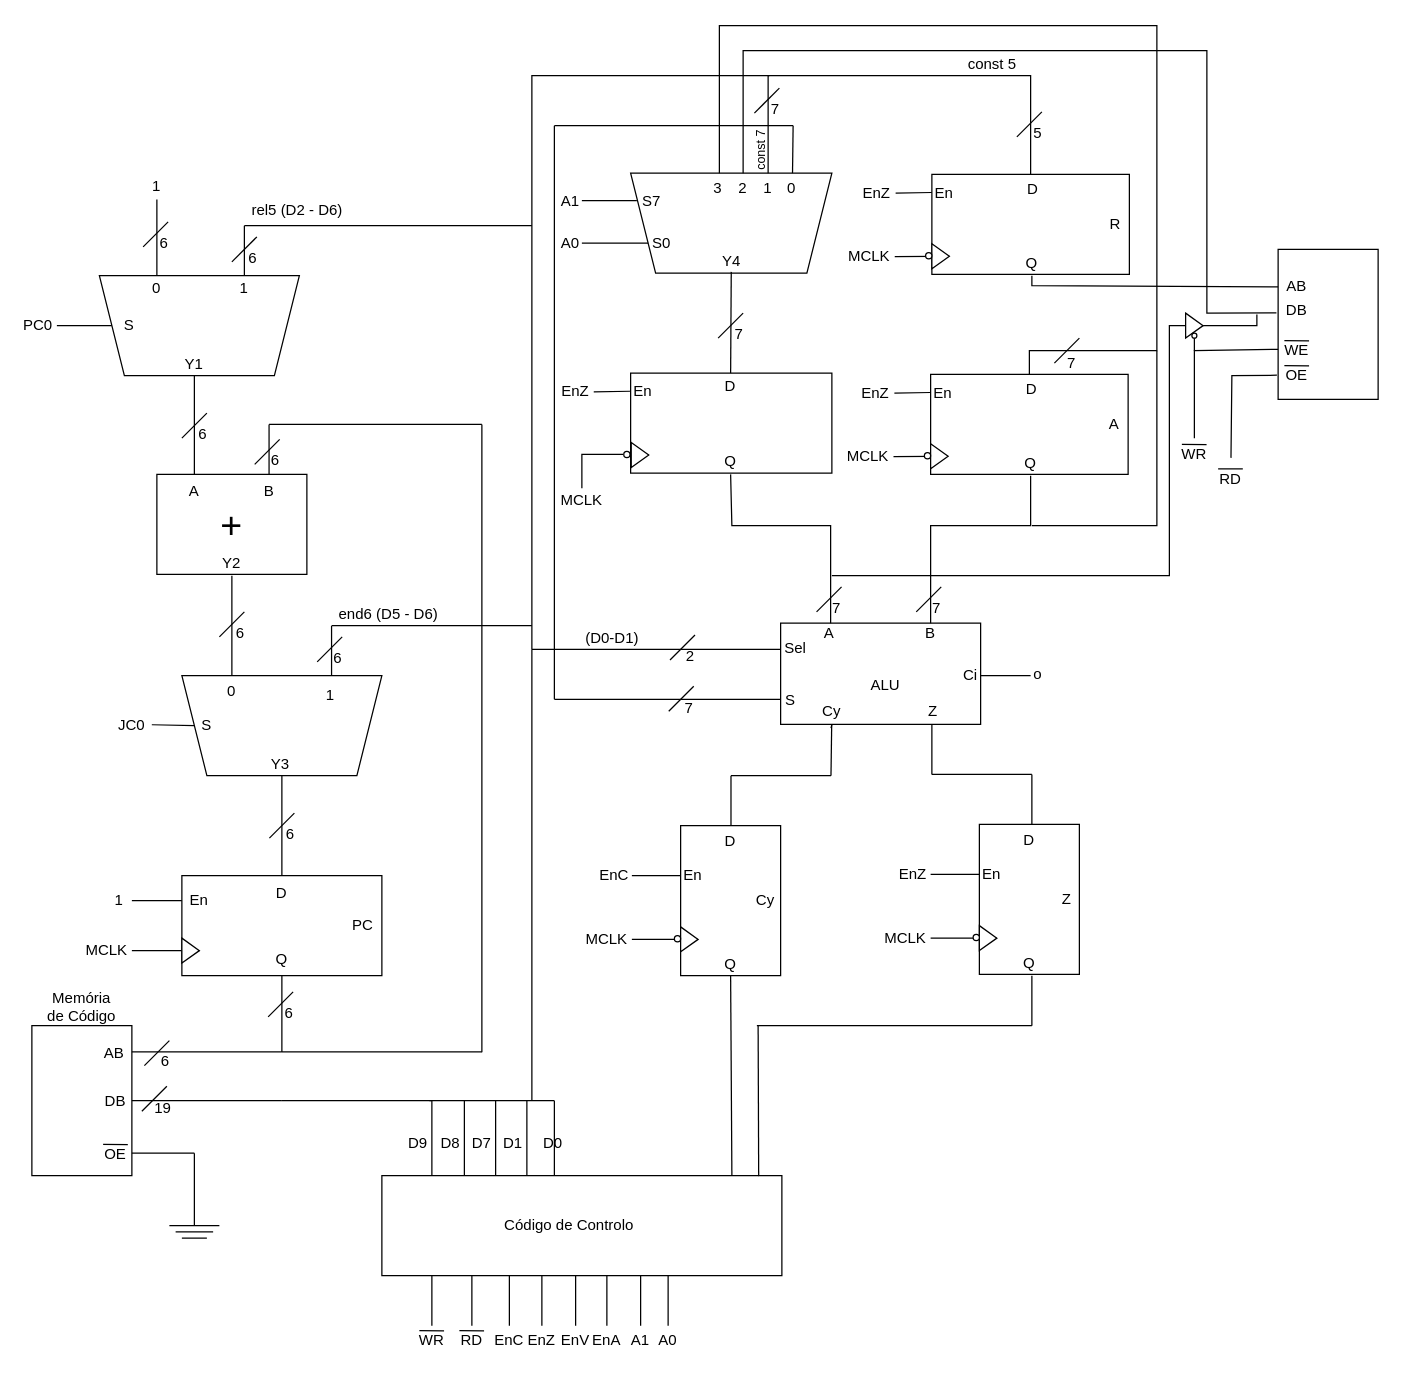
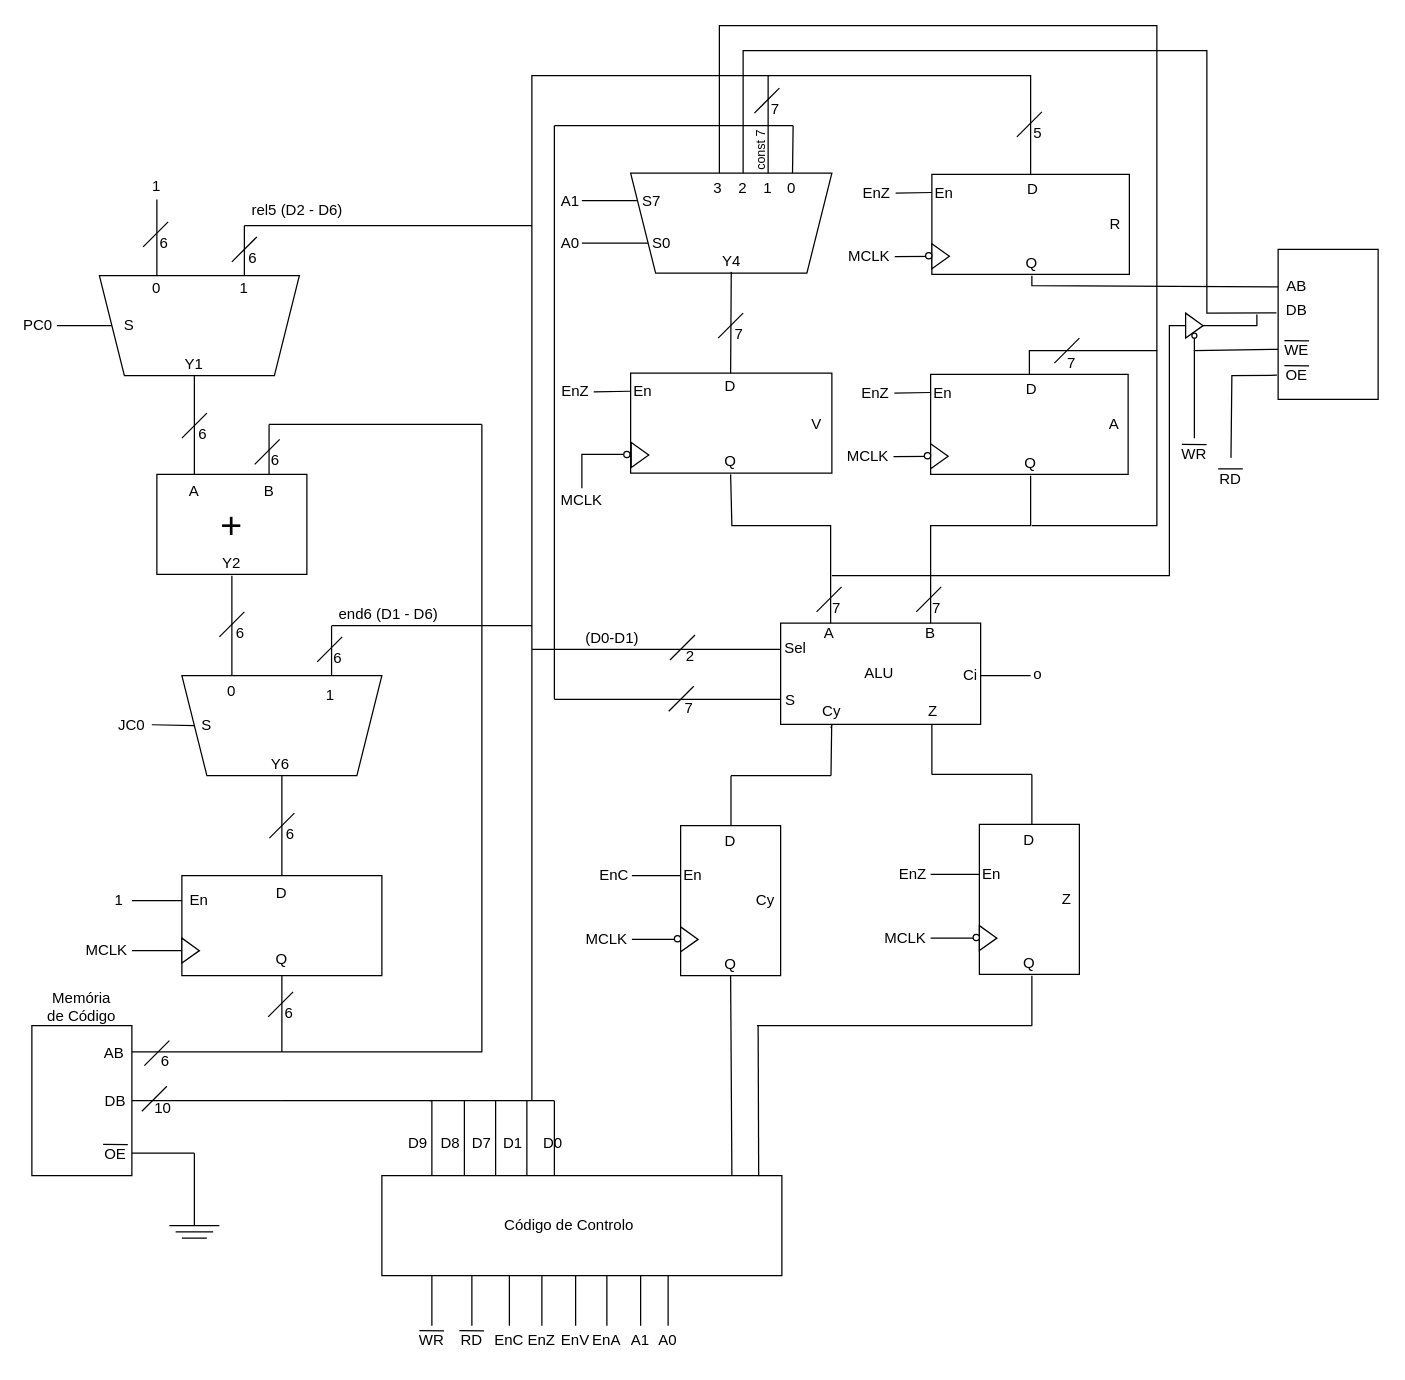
(992, 64) -> none
none -> (817, 424)
(389, 614) -> (389, 614)
(886, 686) -> (879, 673)
(281, 764) -> (281, 764)
(363, 926) -> none
(163, 1108) -> (163, 1108)
